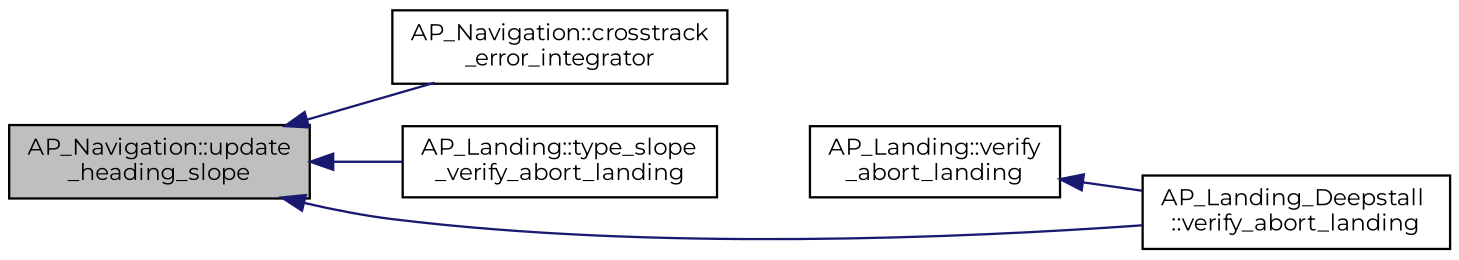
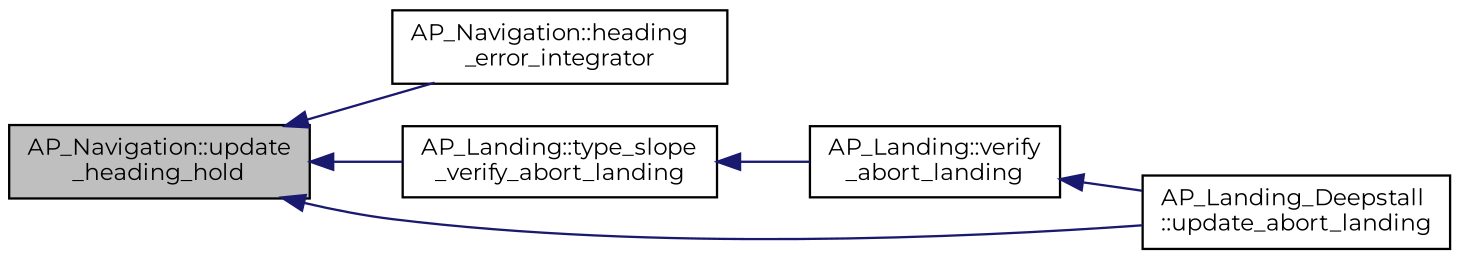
(560, 47) -> (560, 47)
(159, 162) -> (159, 162)
none -> (775, 162)
(1296, 212) -> (1296, 212)
